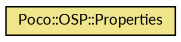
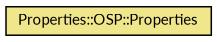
(91, 21) -> (109, 21)
